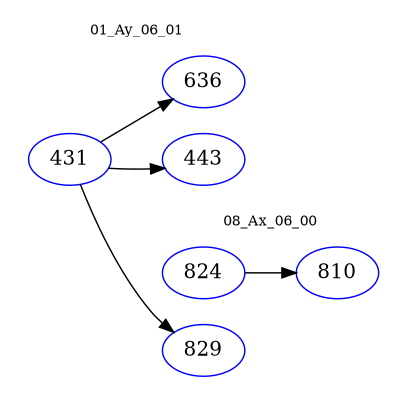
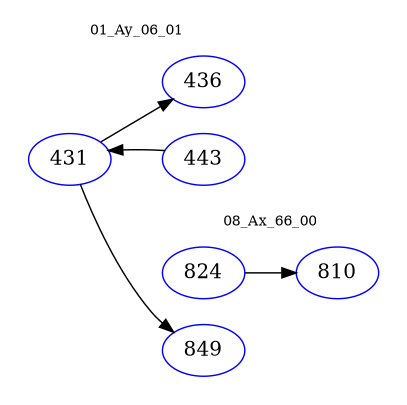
(204, 82) -> (204, 82)
(129, 169) -> (144, 150)
(271, 222) -> (271, 222)
(204, 350) -> (204, 350)
